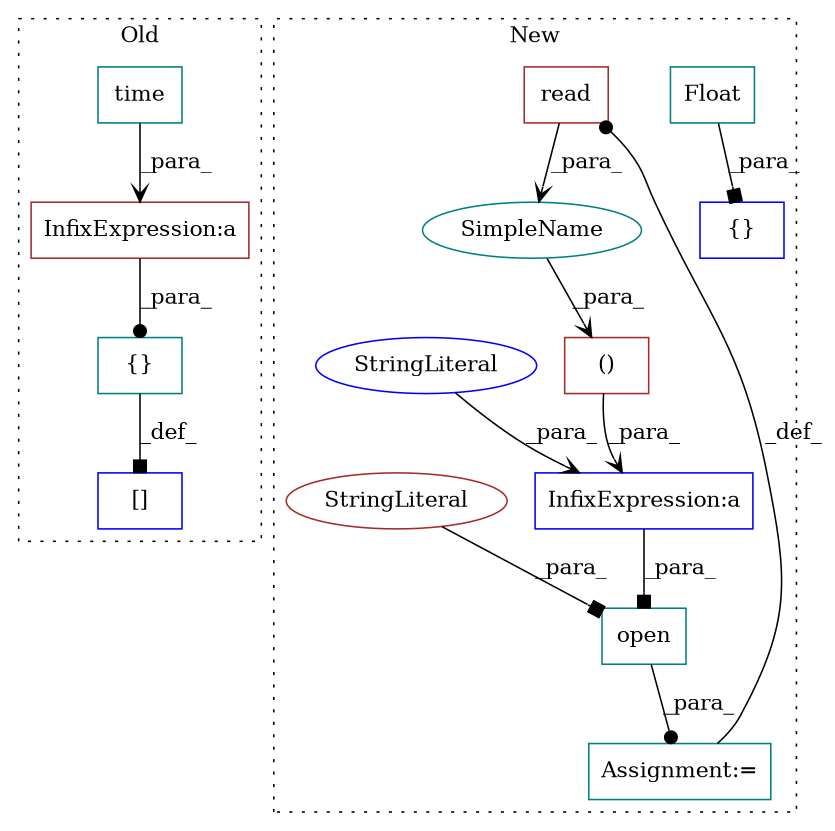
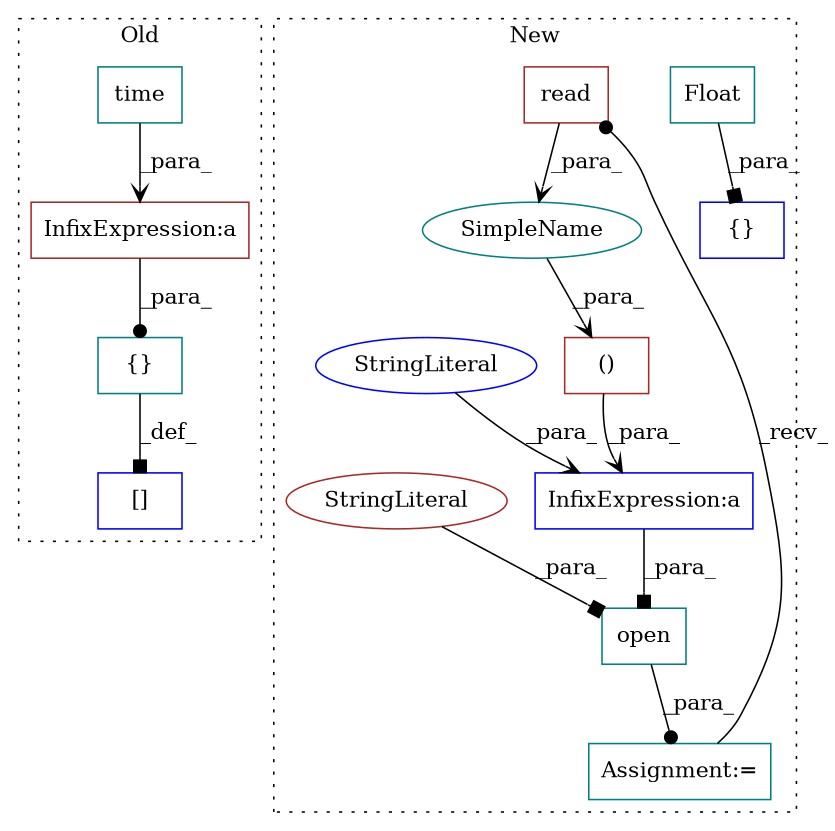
(794, 433) -> (794, 433)
